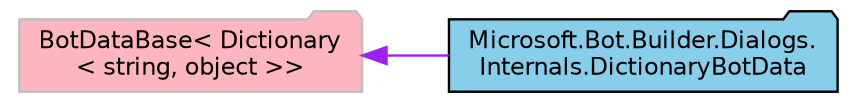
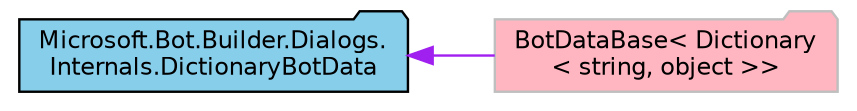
(418, 56) -> (464, 56)
